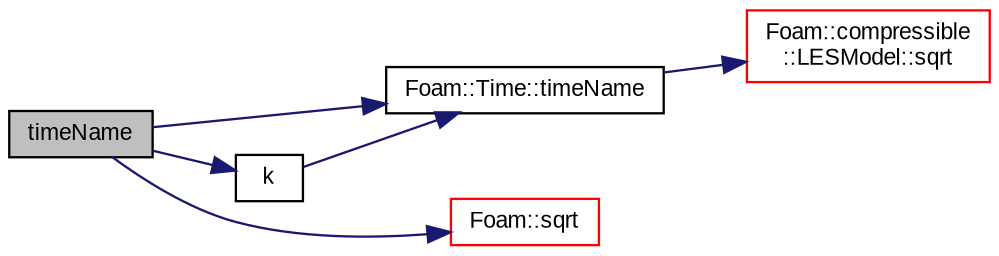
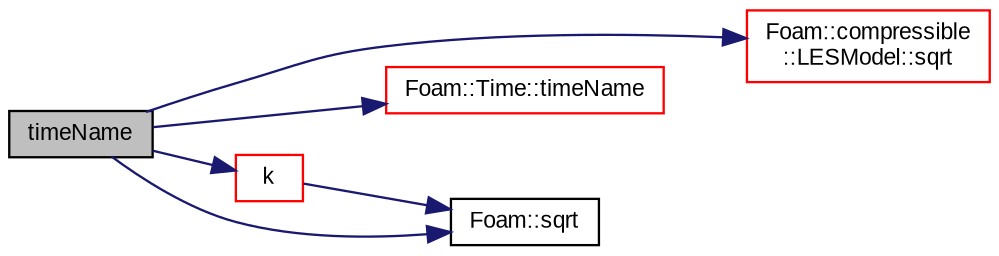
(693, 69) -> (430, 42)
(525, 90) -> (525, 90)
(370, 143) -> (365, 194)
(269, 178) -> (269, 178)
(525, 222) -> (525, 222)
